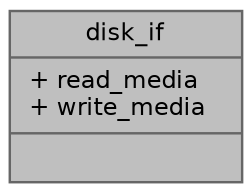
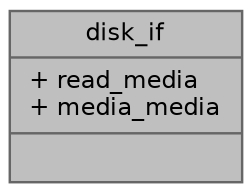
(119, 108) -> (126, 108)
